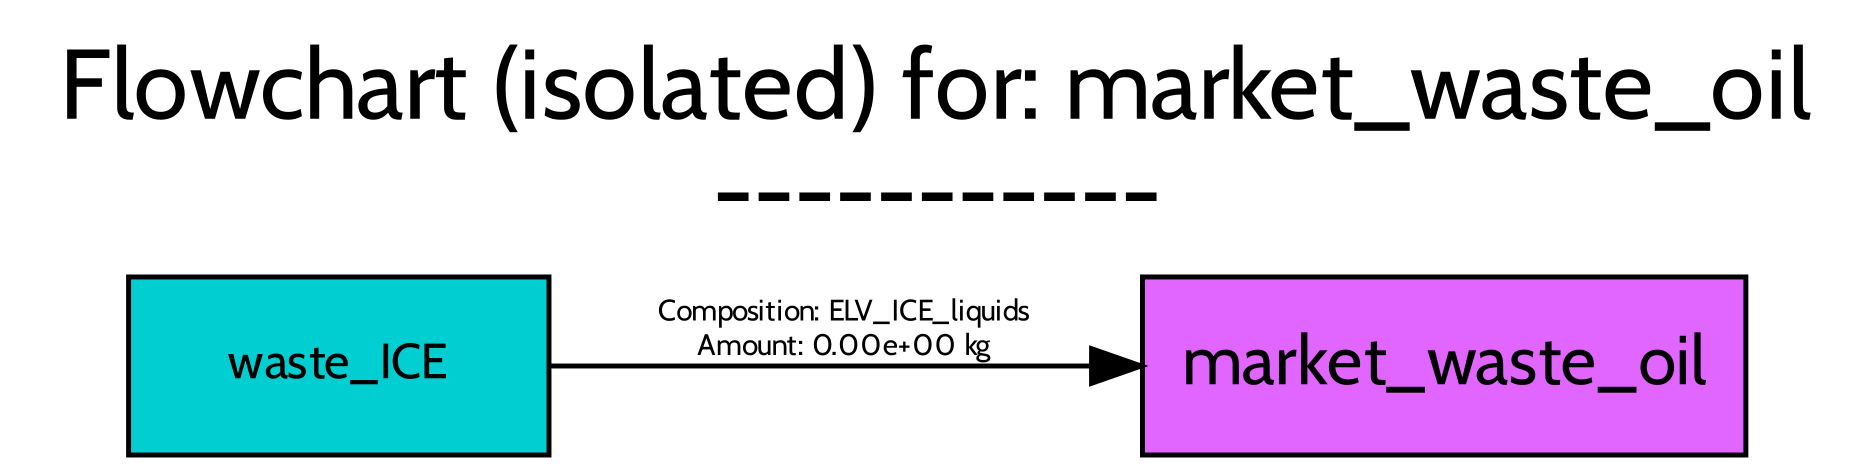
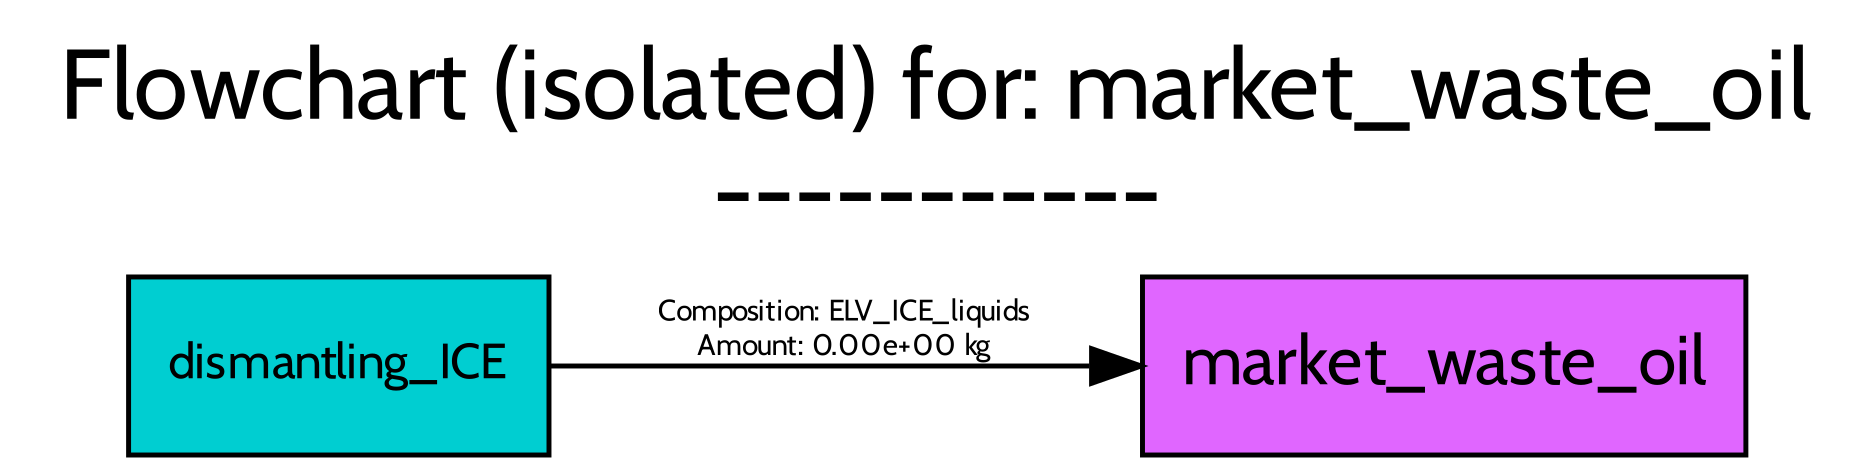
(339, 366) -> (339, 366)
